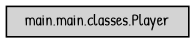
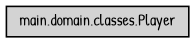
(98, 22) -> (98, 22)
